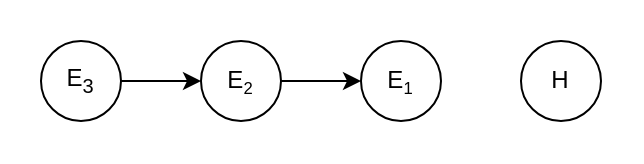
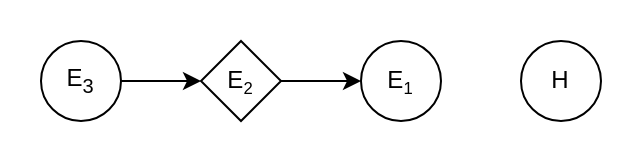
(241, 81) -> (241, 81)
